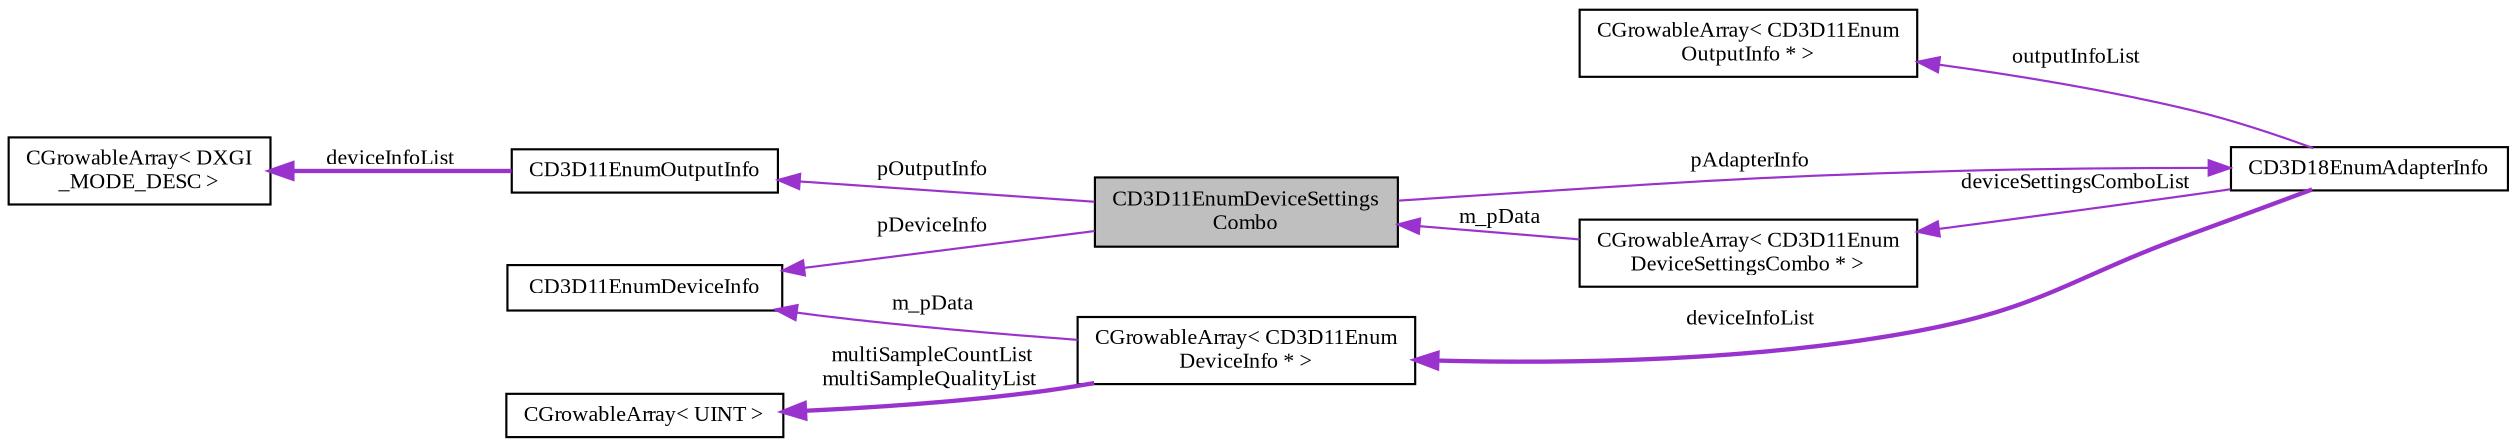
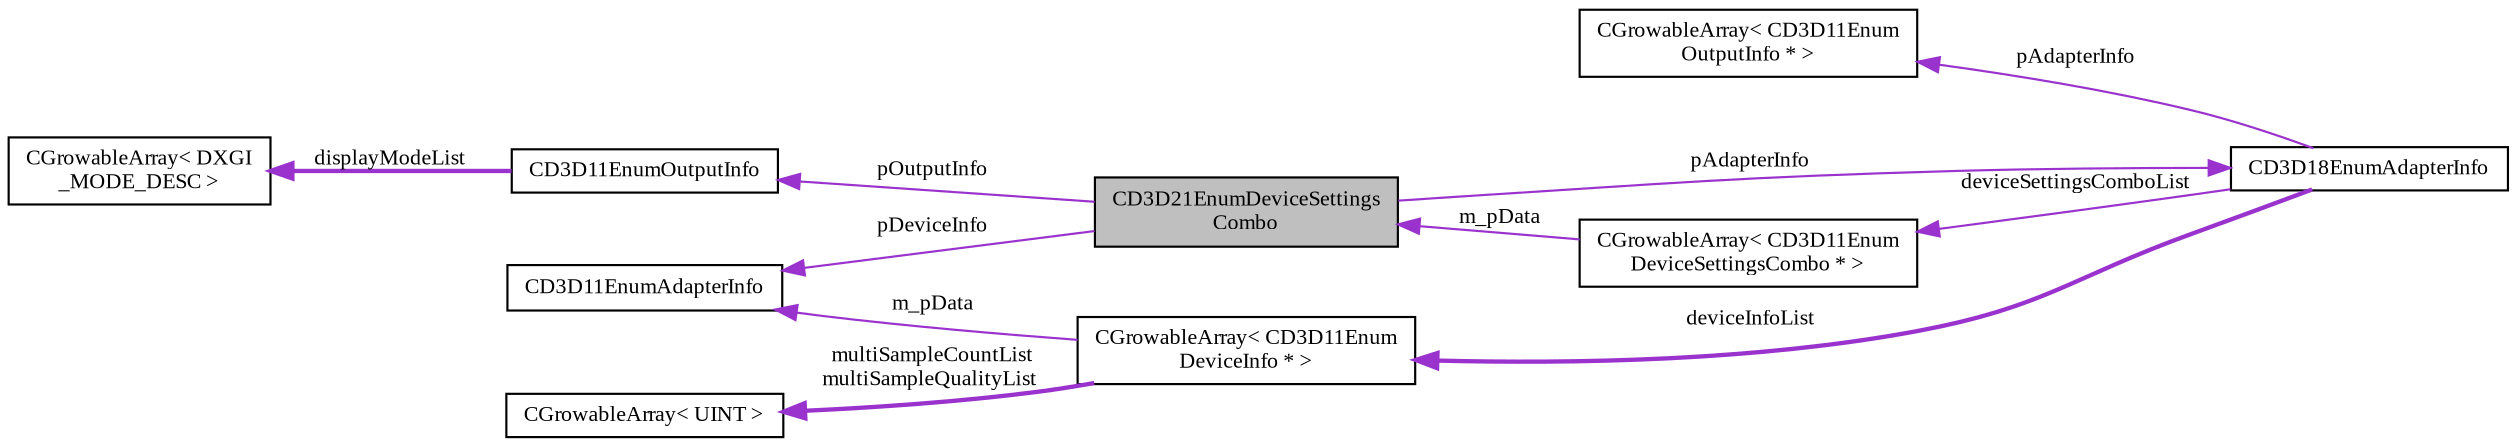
(2074, 57) -> (2074, 57)
(388, 159) -> (388, 159)
(1246, 212) -> (1246, 212)
(645, 288) -> (645, 288)
